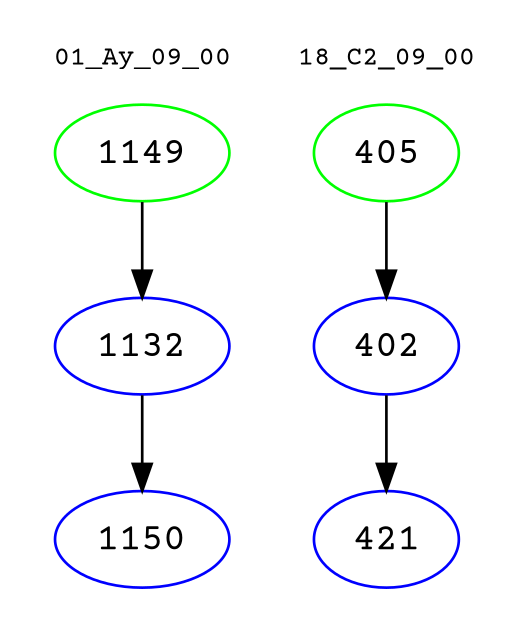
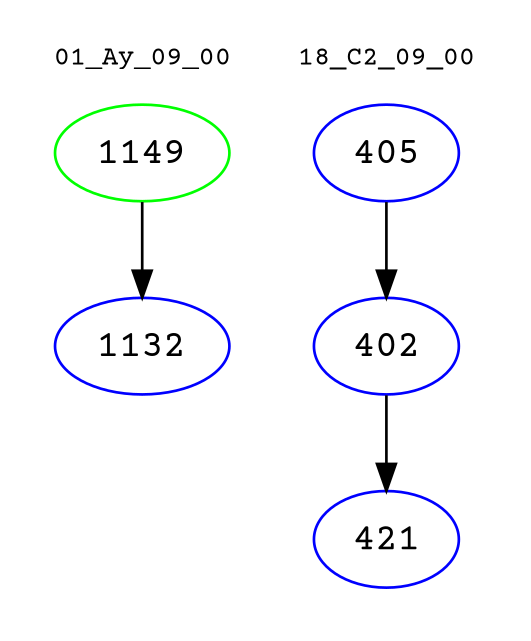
(386, 153) -> (386, 153)
(142, 539) -> none
